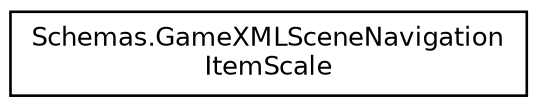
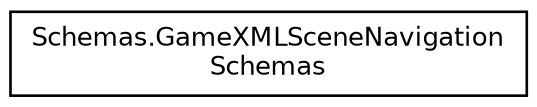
(269, 54) -> (269, 54)
